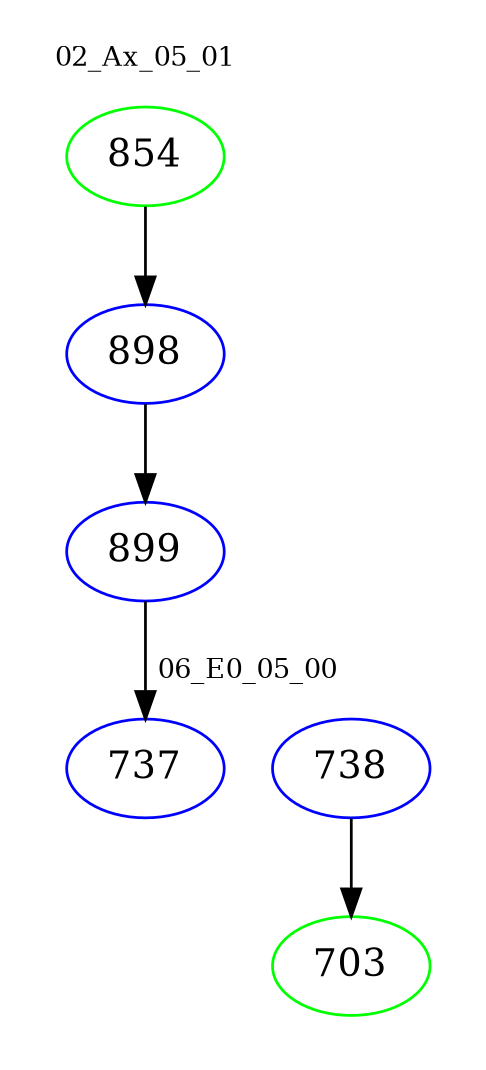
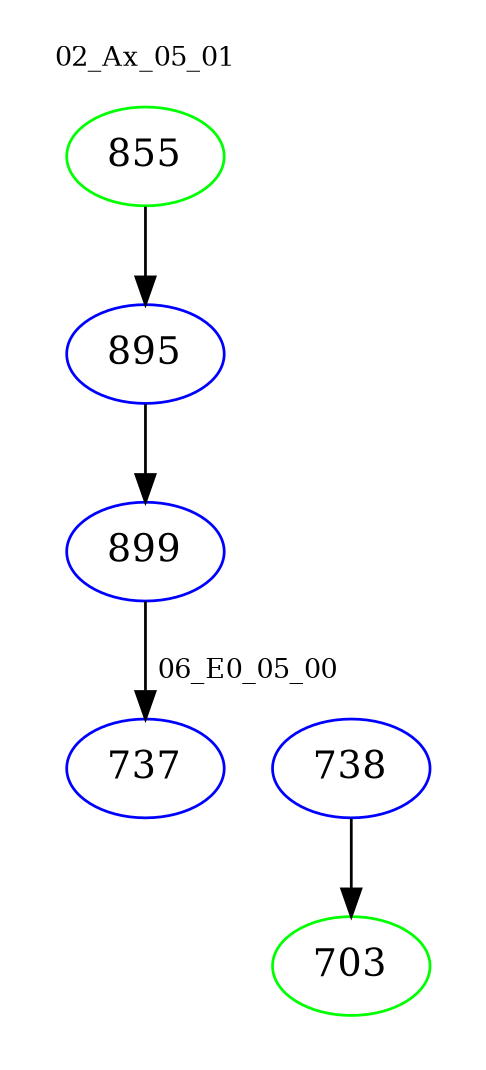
(145, 156) -> (145, 156)
(145, 354) -> (145, 354)
